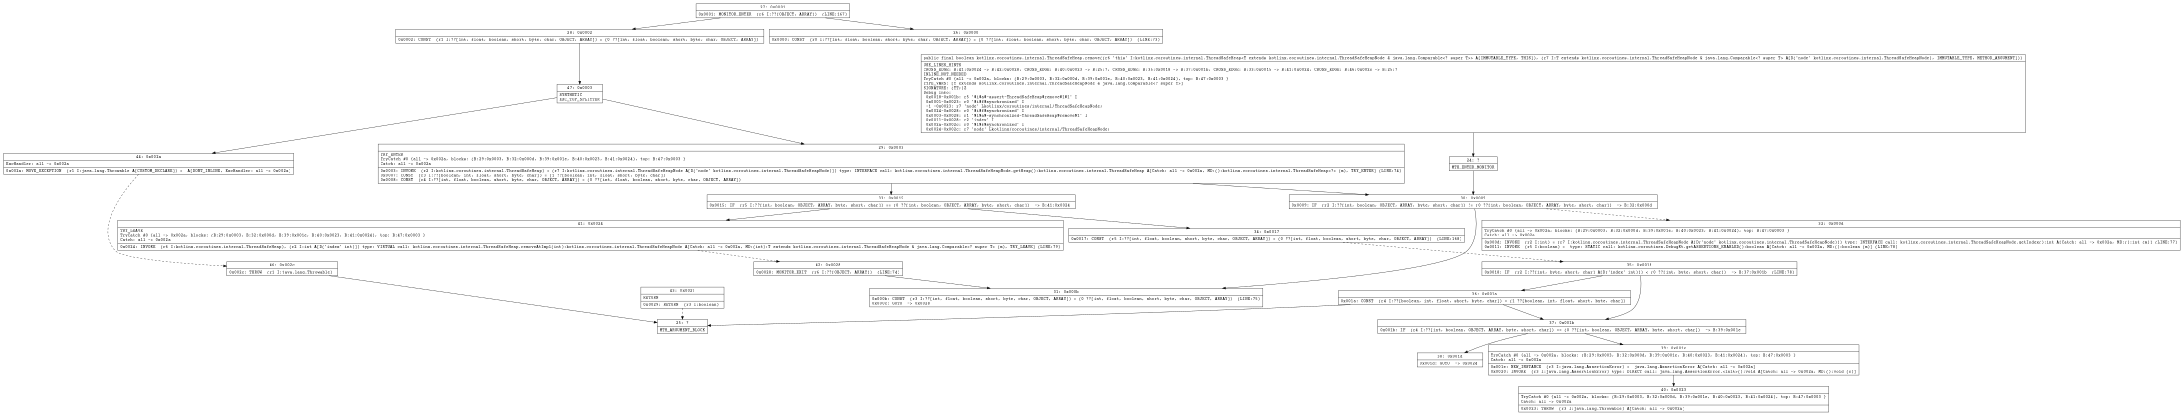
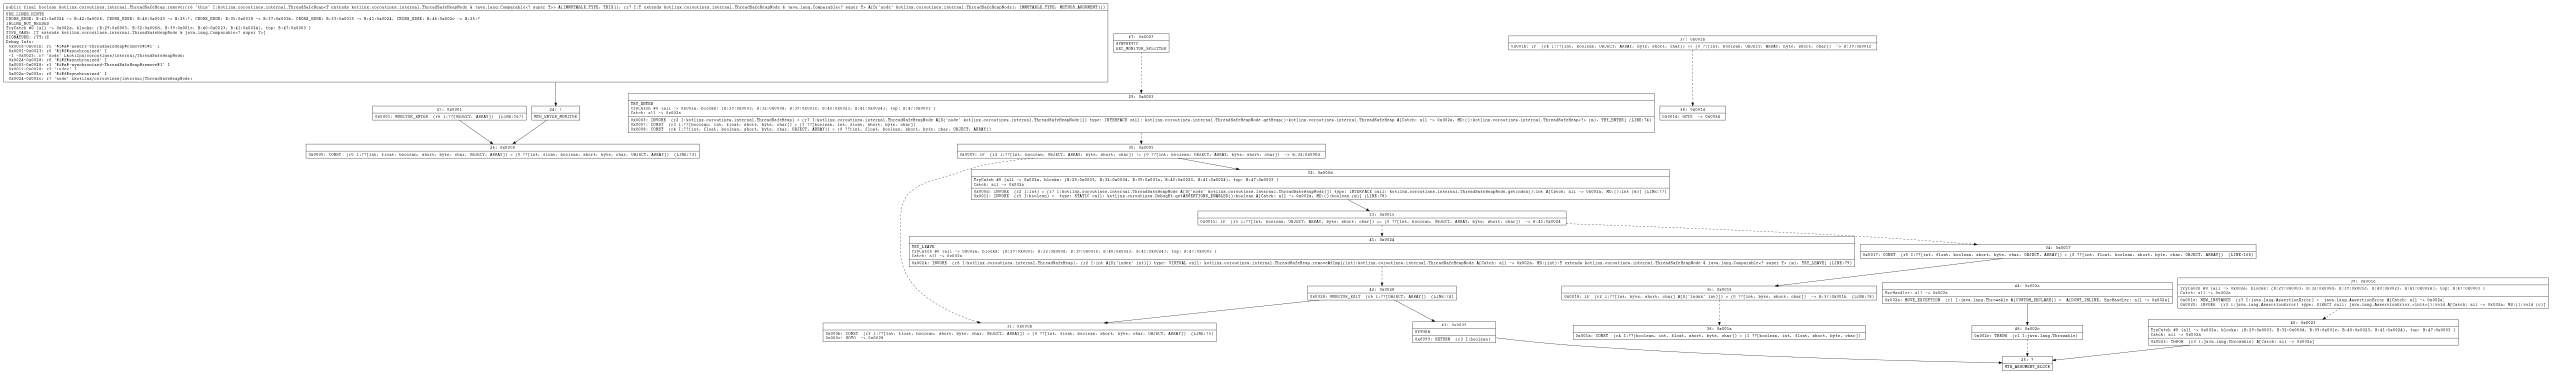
(580, 36) -> none
(580, 99) -> (1141, 49)
(702, 121) -> (1141, 71)
(386, 125) -> none
(1473, 181) -> (531, 131)
(891, 188) -> (1357, 205)
(1279, 189) -> (1141, 137)
(779, 214) -> (1382, 229)
(1606, 214) -> (1207, 163)
(1077, 218) -> (1770, 232)
(1452, 252) -> (1890, 272)
(126, 255) -> (2027, 313)
(1370, 274) -> (901, 212)
(1564, 283) -> (1719, 311)
(492, 299) -> (2027, 346)
(682, 304) -> (1454, 339)
(1636, 306) -> none
none -> (1413, 310)
(682, 312) -> (1747, 355)
(1522, 312) -> none
(1031, 316) -> (2123, 353)
(1602, 339) -> none
(1497, 341) -> (1693, 76)
(1674, 379) -> (2333, 313)
